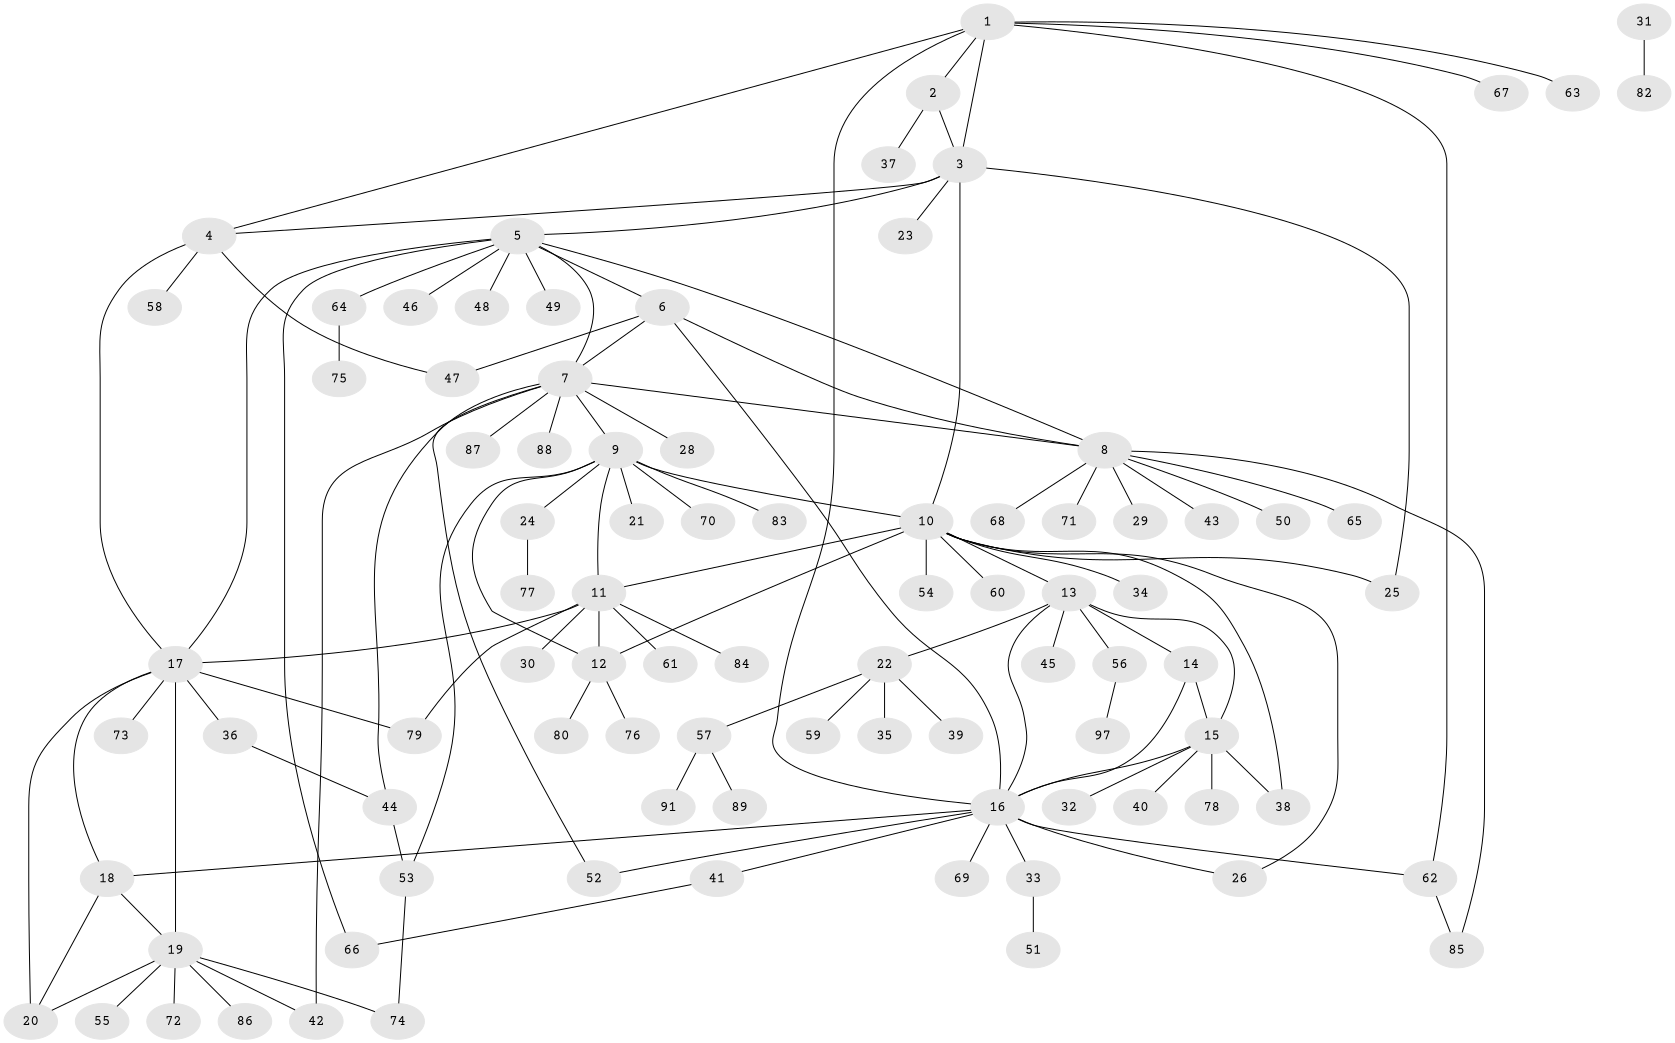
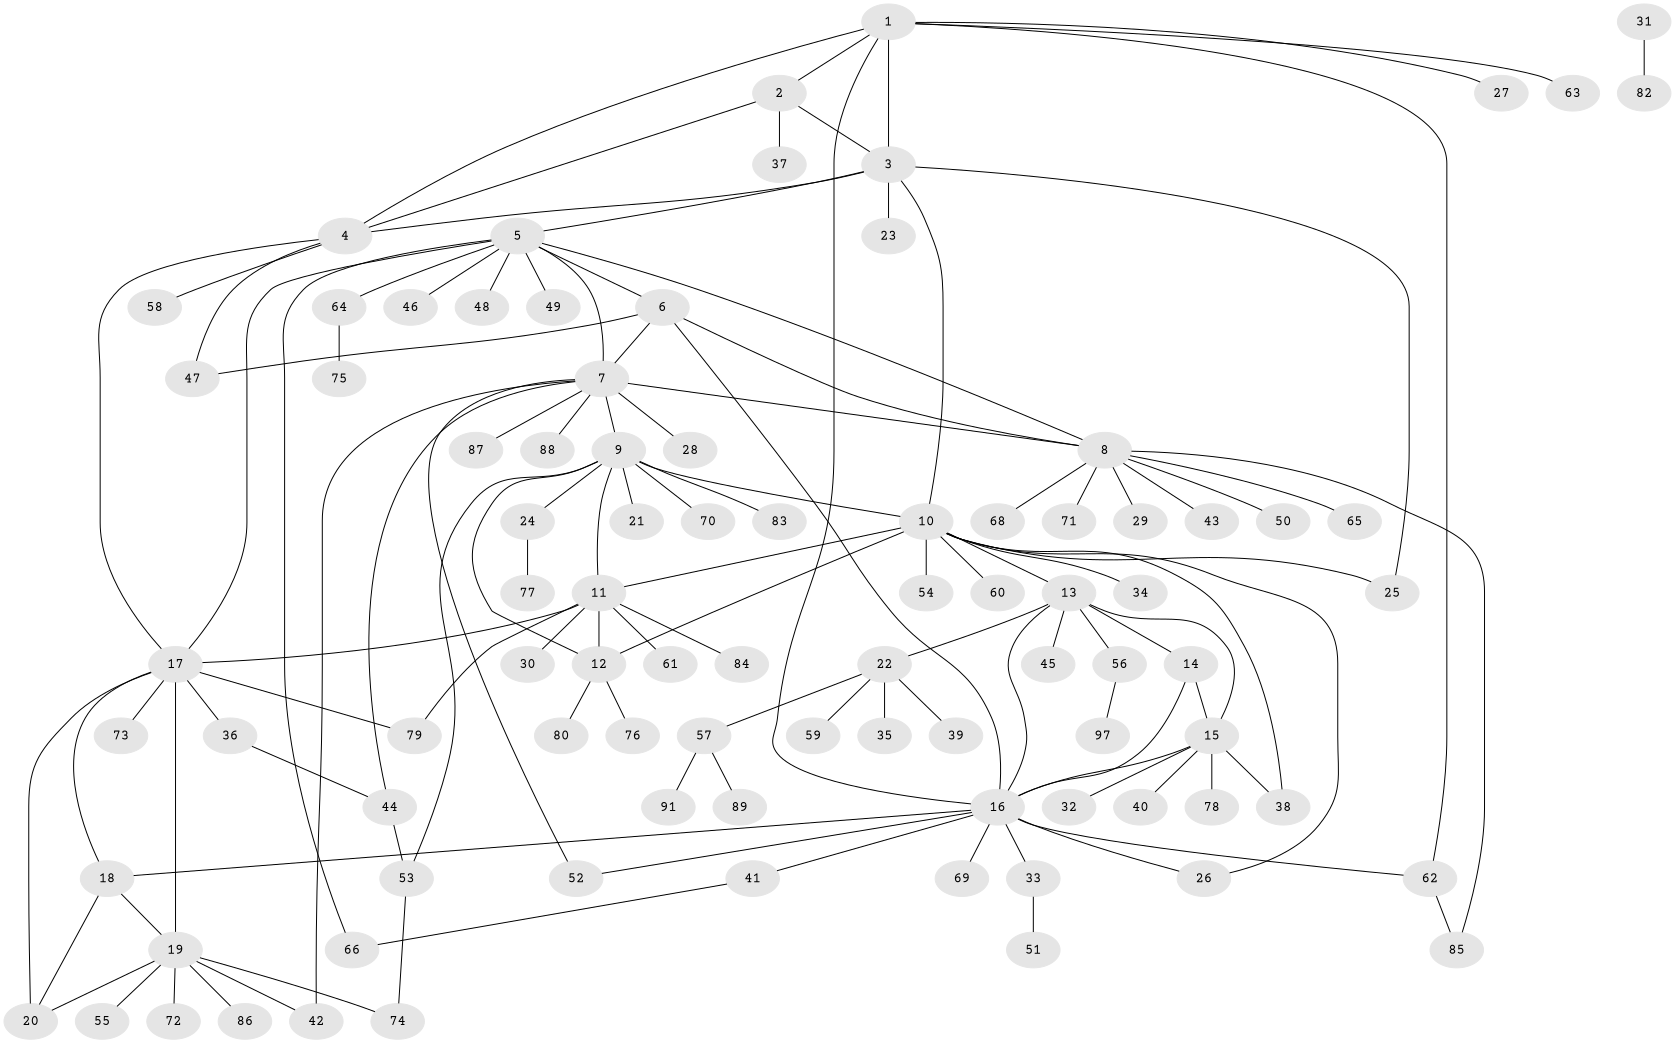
(1501, 93) -> (1501, 93)
none -> (562, 165)
